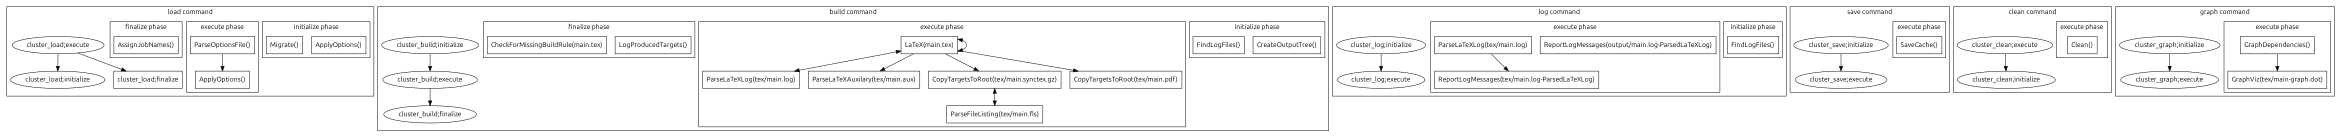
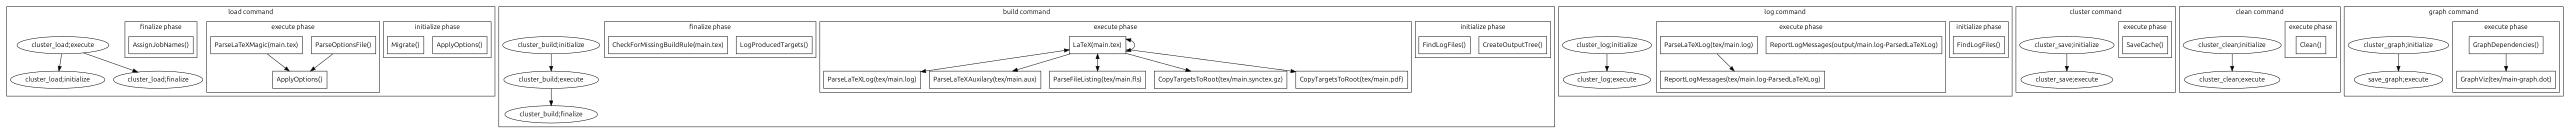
(1870, 12) -> (2096, 12)
none -> (257, 45)
(2006, 60) -> (2232, 60)
(148, 80) -> (158, 80)
(2170, 80) -> (2398, 80)
(995, 97) -> (1098, 62)
